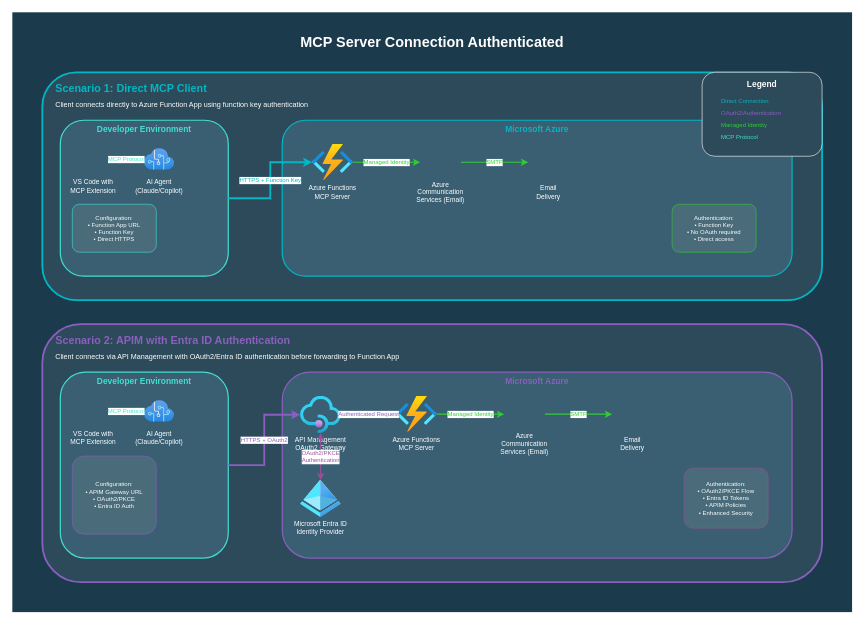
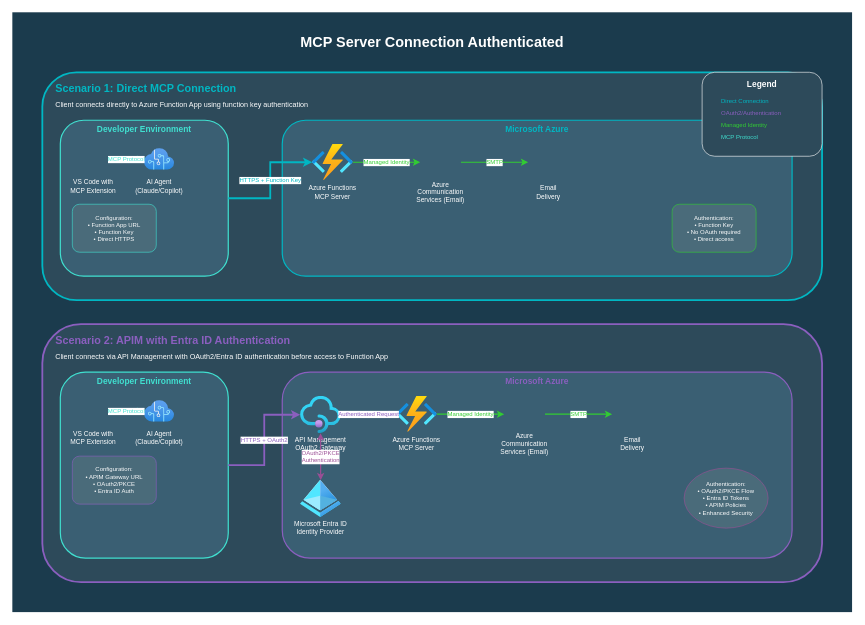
(131, 89) -> (144, 89)
(235, 361) -> (235, 361)
(114, 495) -> (114, 480)
(726, 498) -> (726, 498)
